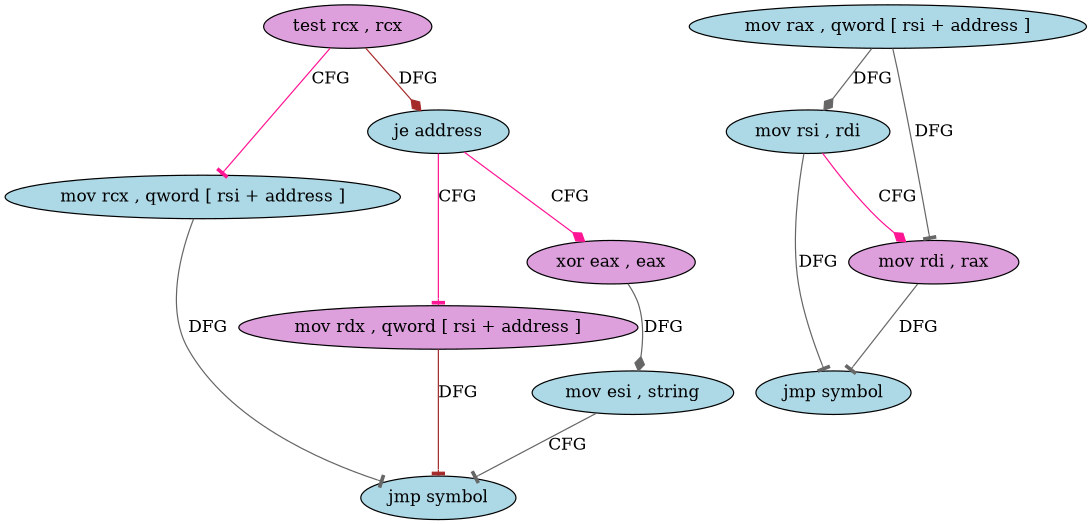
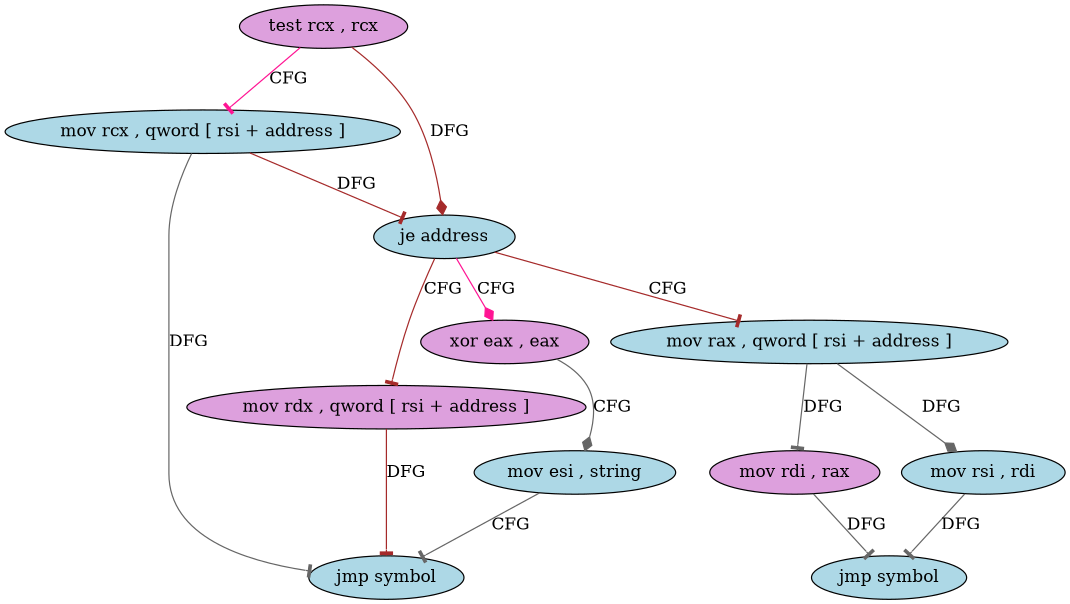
none -> (324, 185)
(856, 195) -> none
(438, 226) -> (410, 318)
none -> (615, 286)
(664, 327) -> (612, 407)
